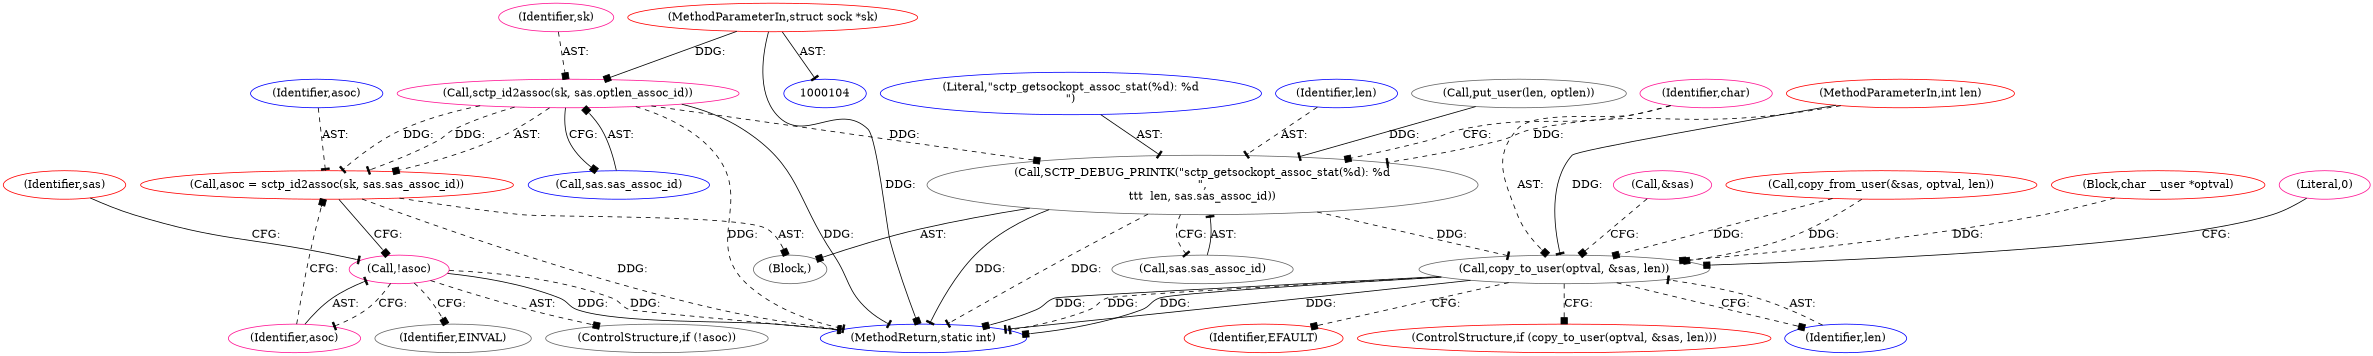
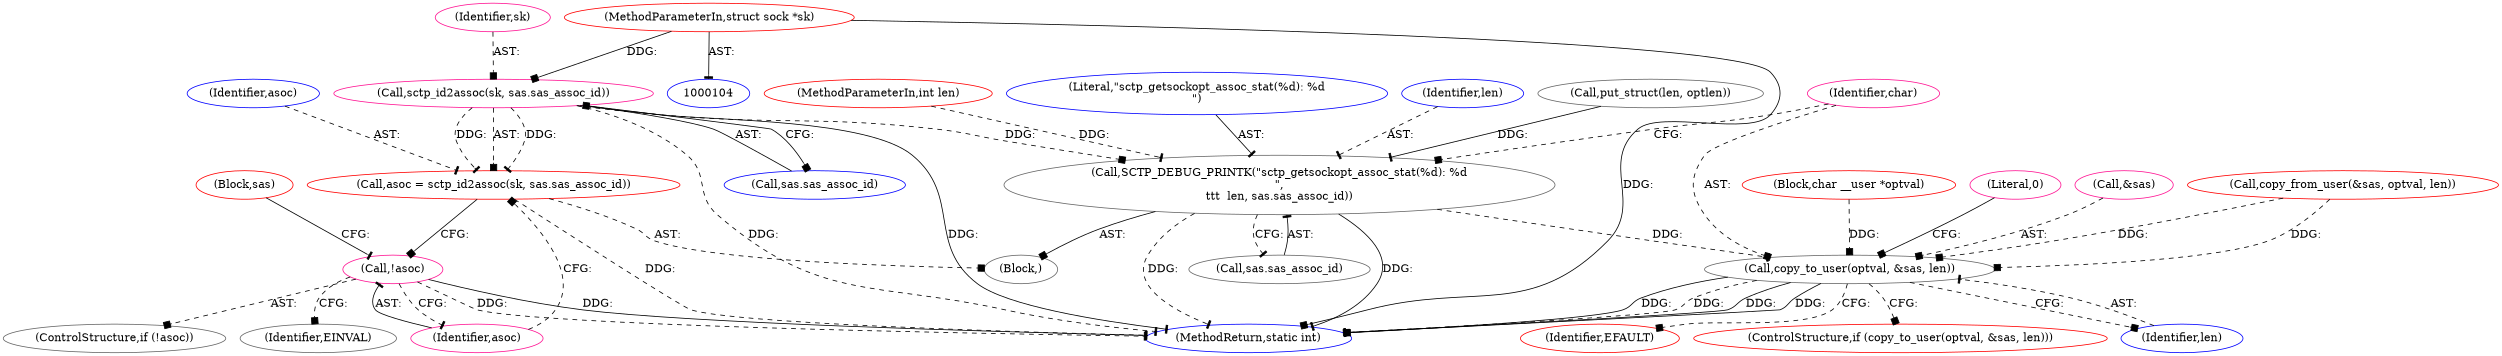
(568, 93) -> (494, 93)
(1519, 93) -> (1651, 93)
(1654, 137) -> none
(65, 185) -> (245, 185)
(1626, 235) -> (2036, 235)
